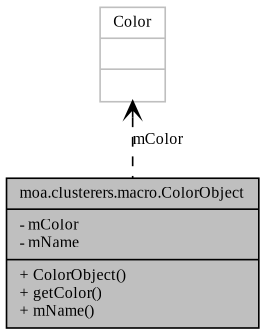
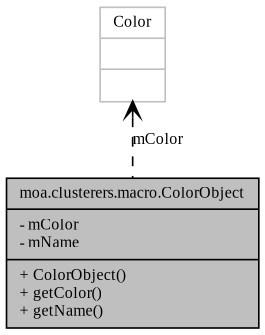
(57, 311) -> (62, 311)
